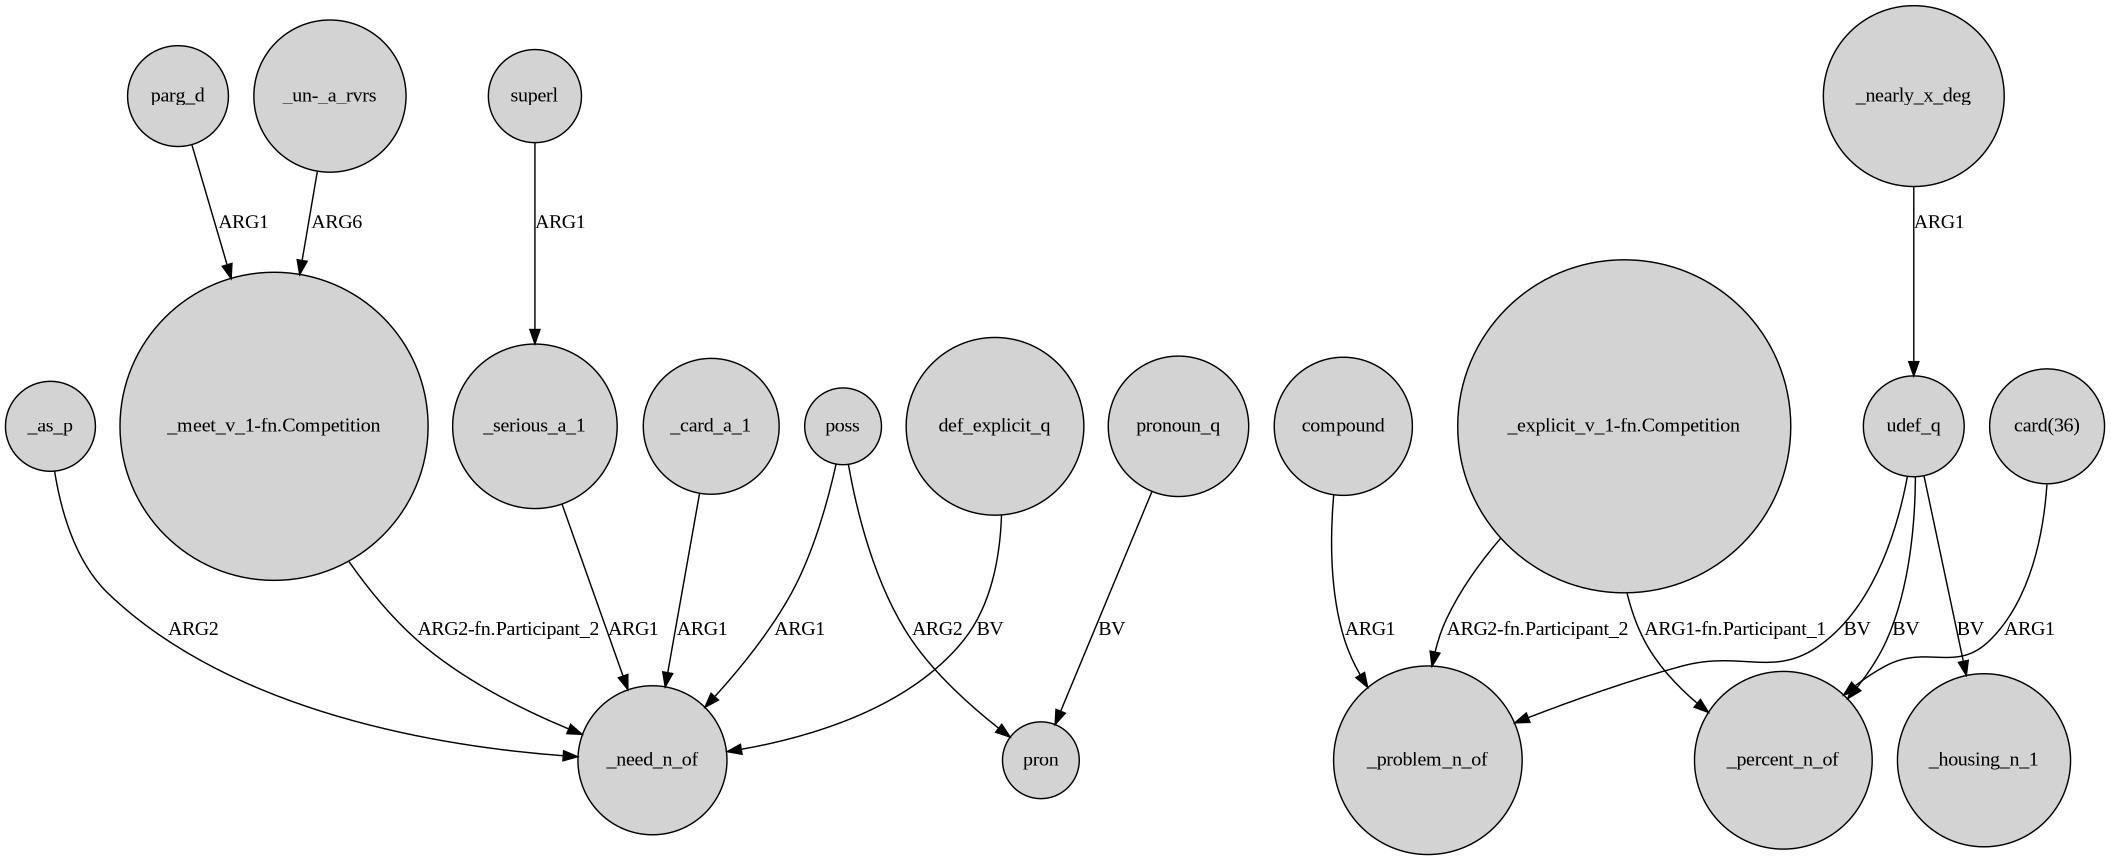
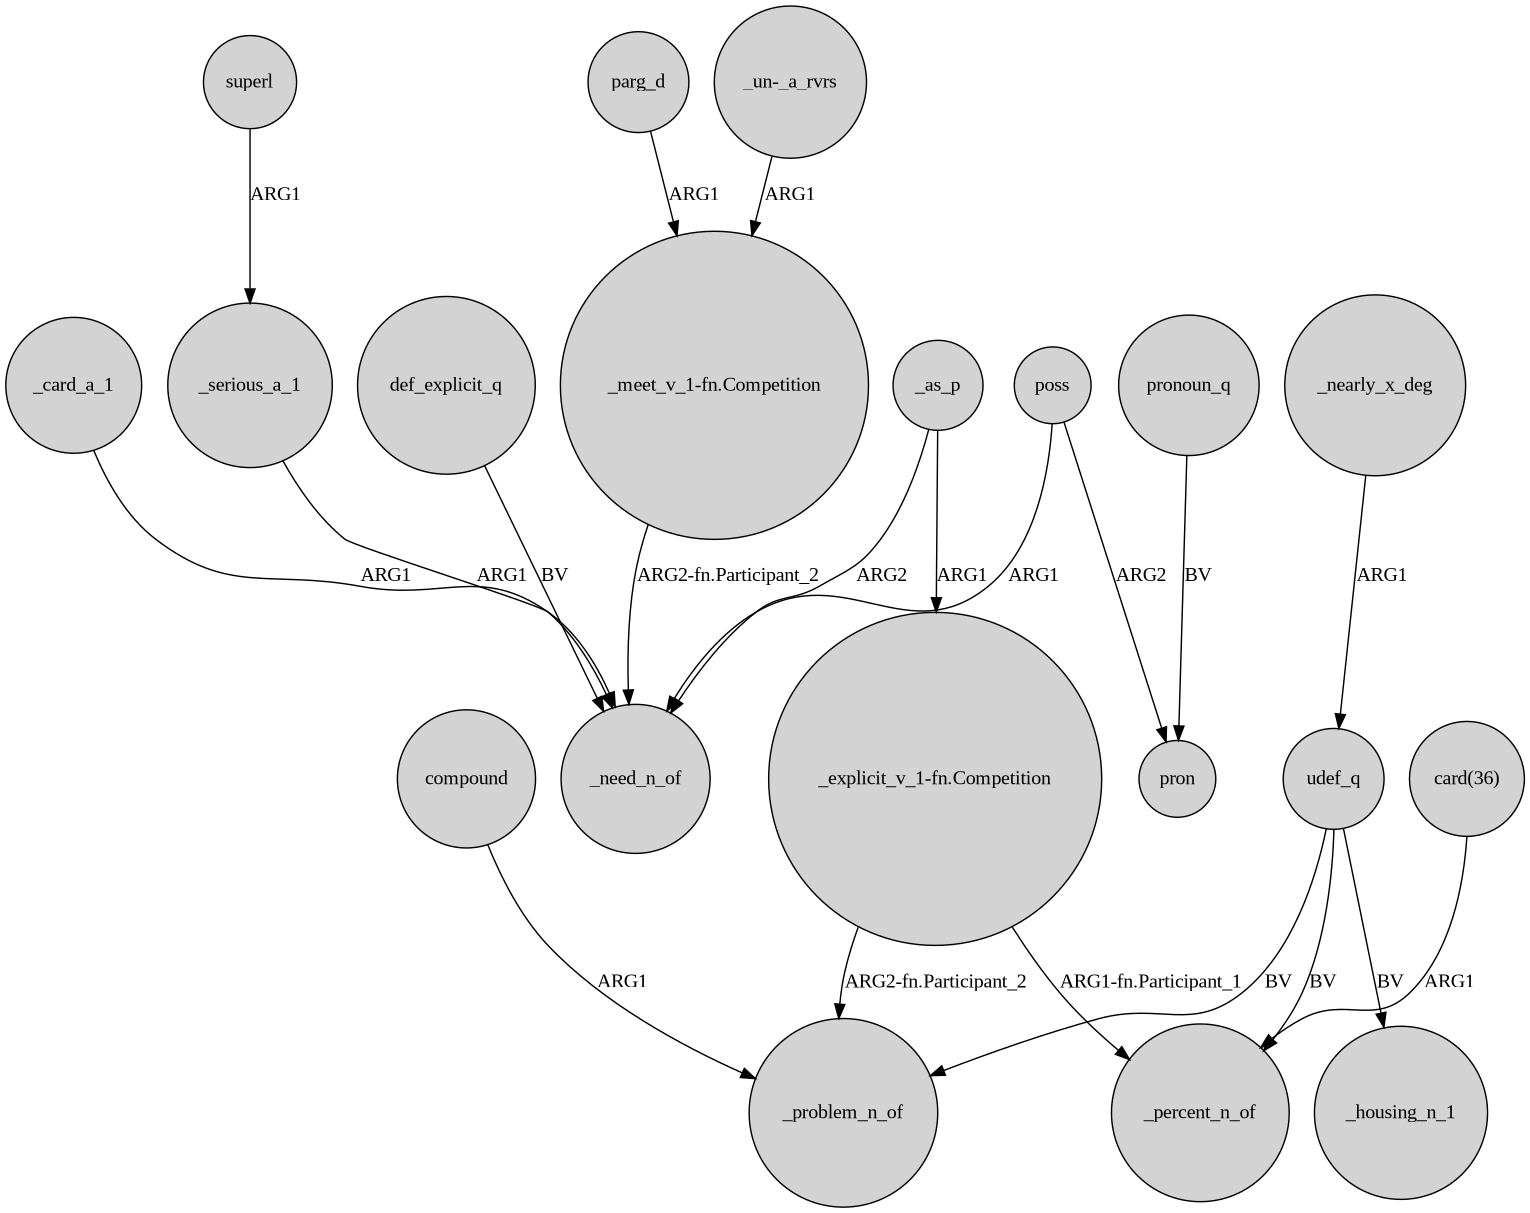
(337, 223) -> (790, 195)
none -> (937, 514)
